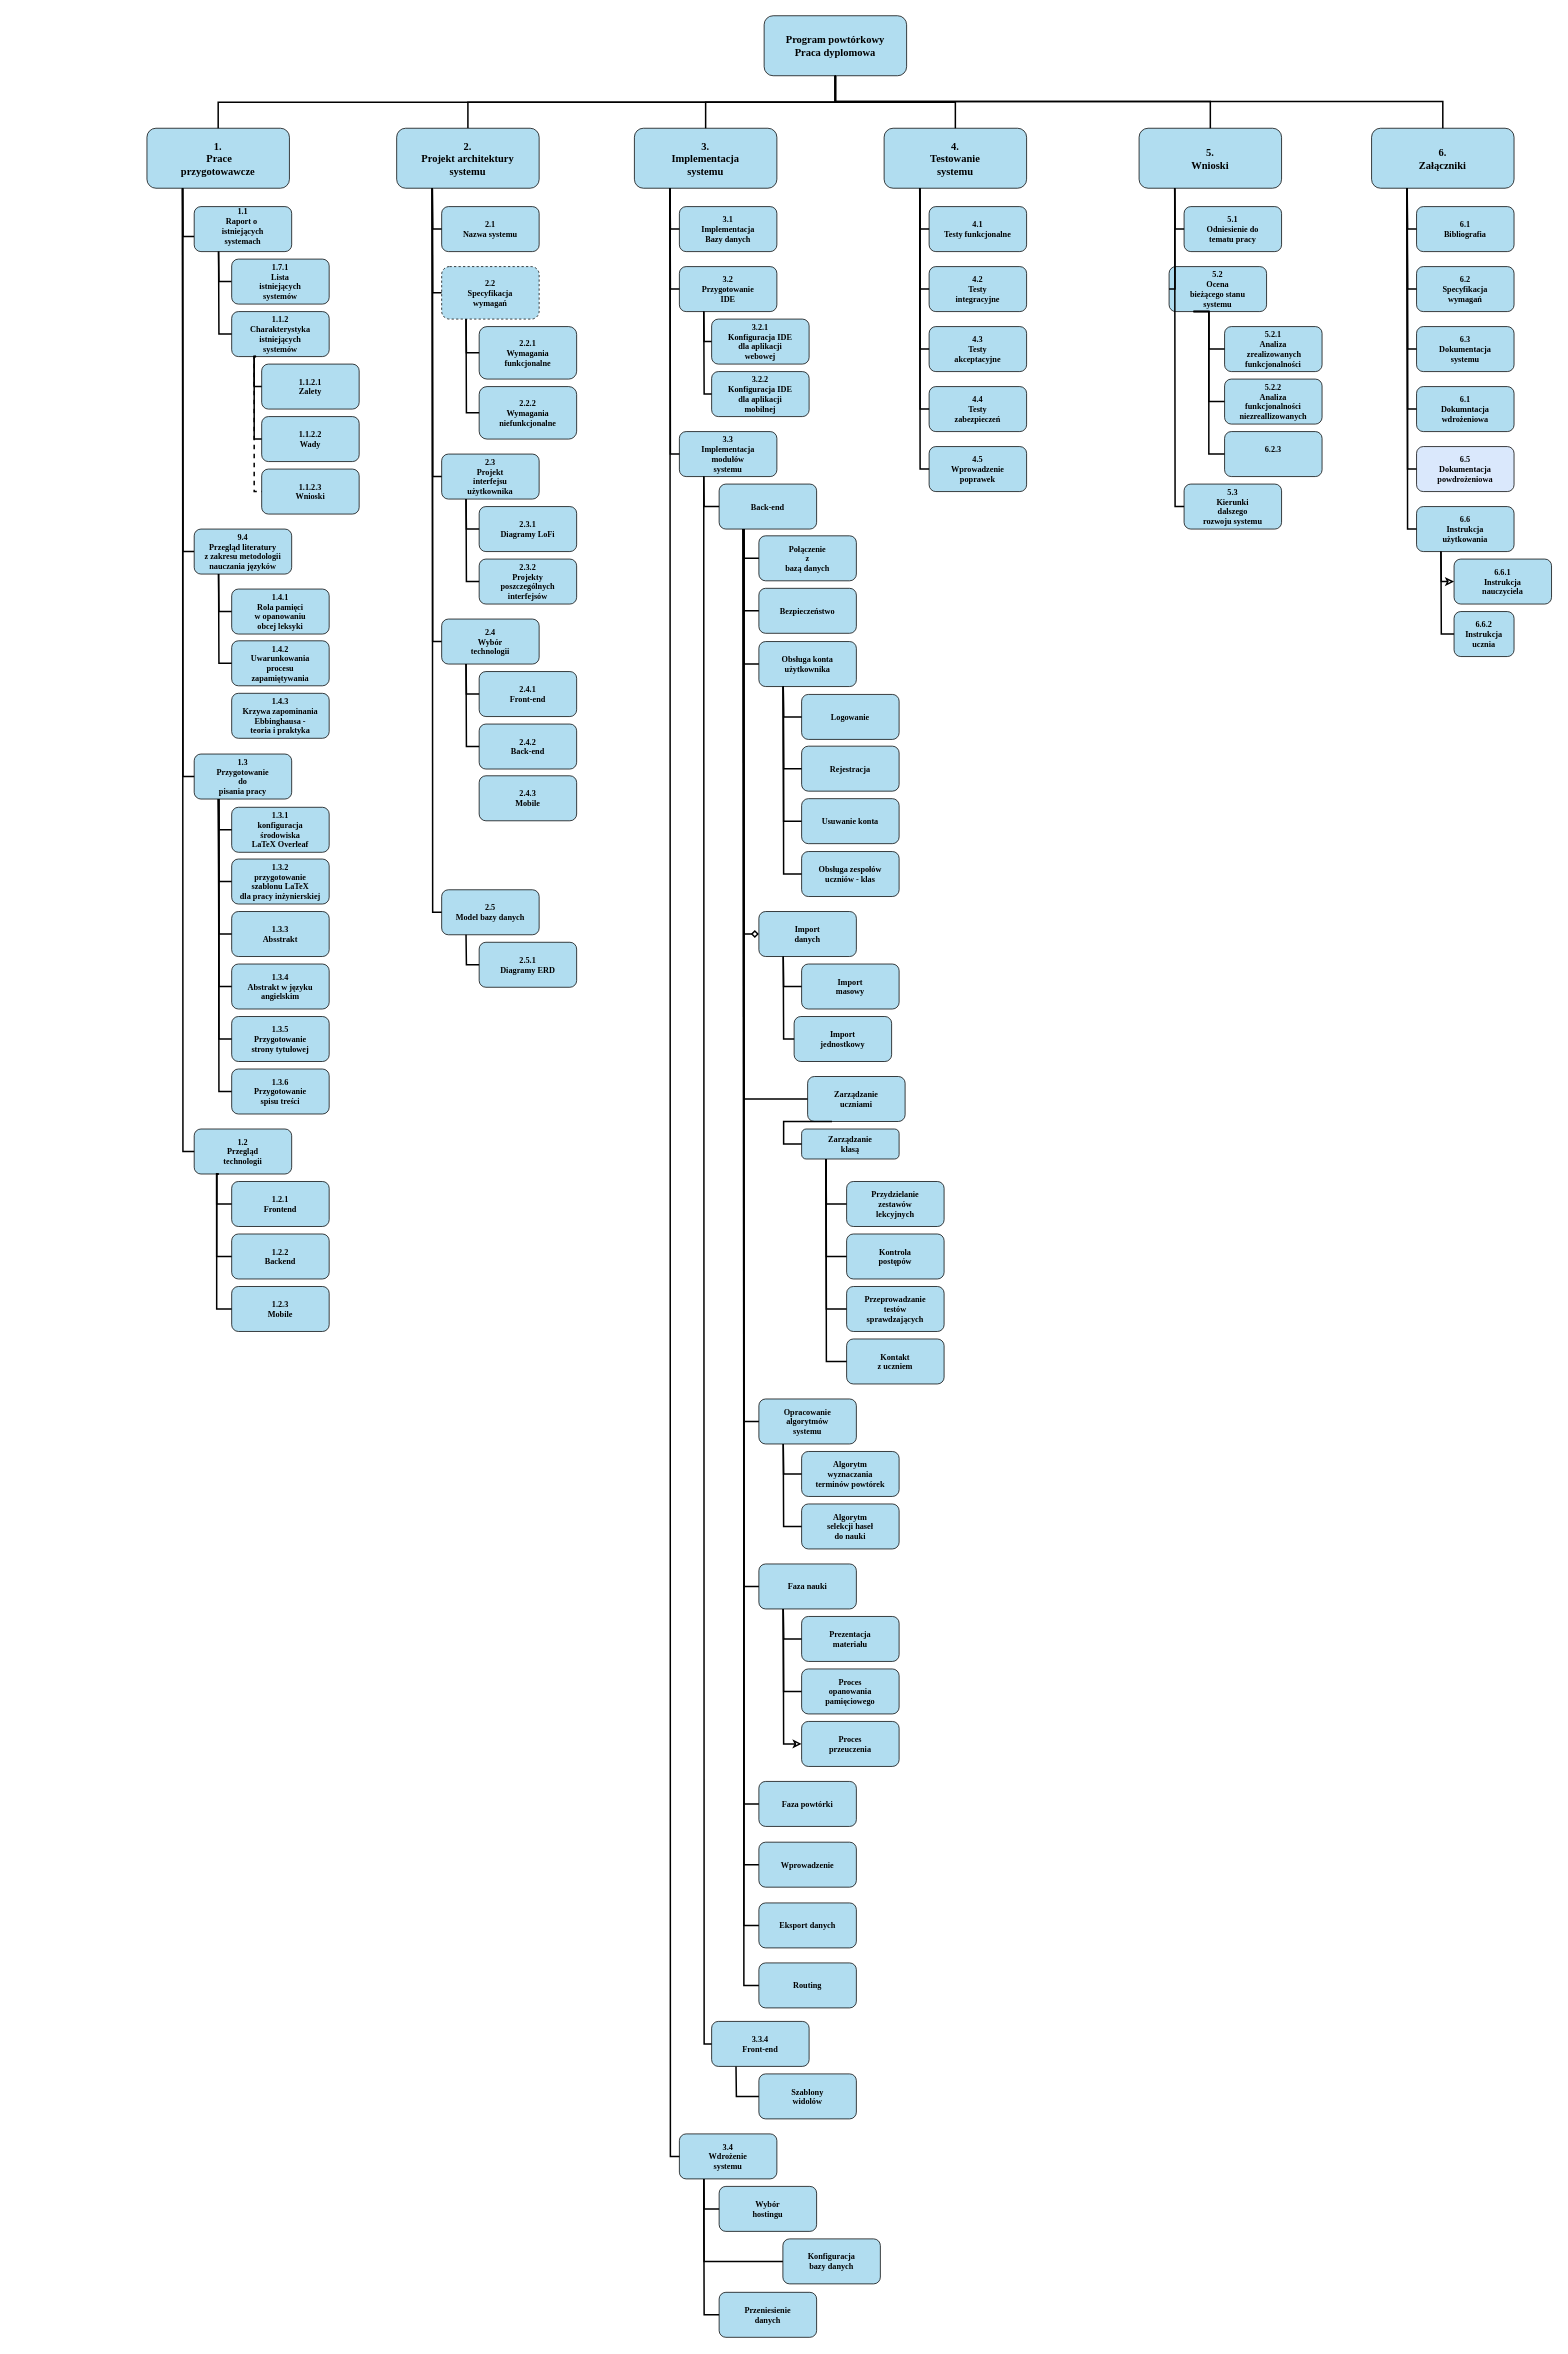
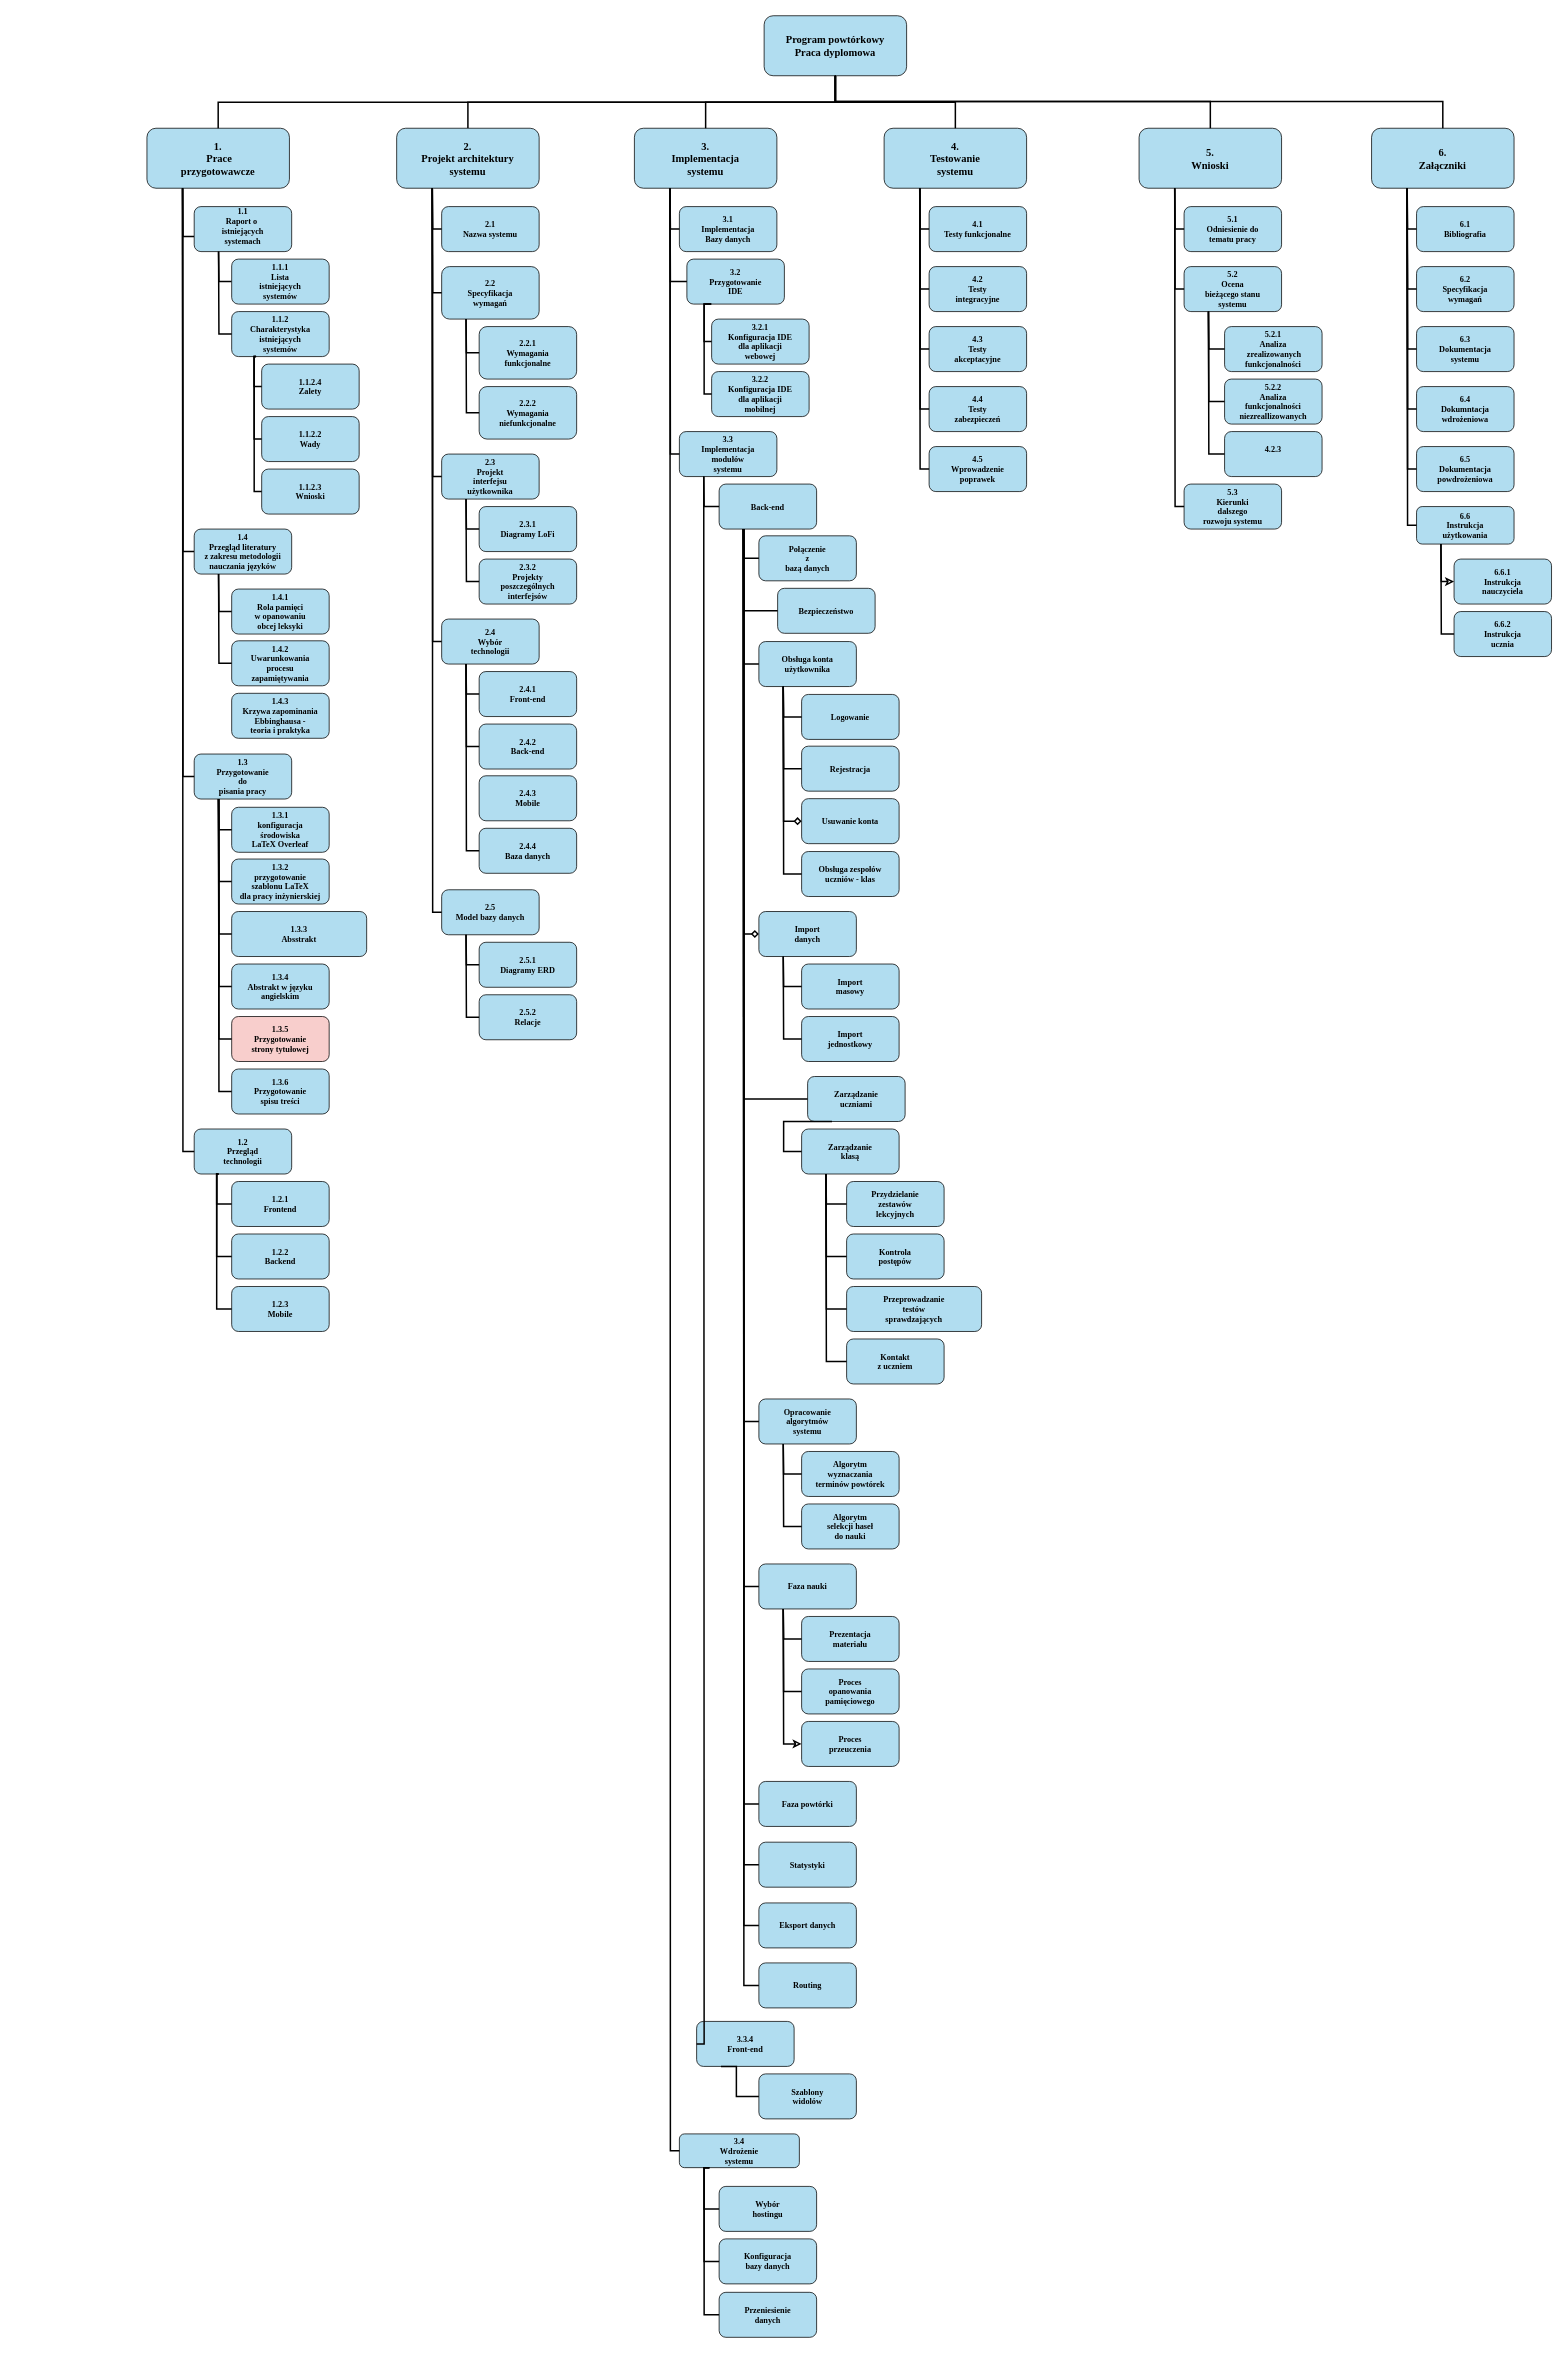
(280, 267) -> (280, 267)
(728, 289) -> (735, 282)
(1218, 289) -> (1233, 289)
(490, 293) -> (490, 293)
(310, 382) -> (310, 382)
(1465, 400) -> (1465, 400)
(1273, 450) -> (1273, 450)
(1465, 469) -> (1465, 469)
(254, 470) -> (254, 470)
(1465, 529) -> (1465, 525)
(242, 537) -> (242, 537)
(807, 611) -> (826, 611)
(1484, 634) -> (1503, 634)
none -> (466, 806)
(797, 821) -> (793, 821)
none -> (528, 851)
(280, 934) -> (299, 934)
none -> (466, 997)
none -> (528, 1017)
(280, 1039) -> (280, 1039)
(843, 1039) -> (850, 1039)
(850, 1144) -> (850, 1152)
(895, 1309) -> (914, 1309)
(807, 1865) -> (807, 1865)
(760, 2044) -> (745, 2044)
(728, 2157) -> (739, 2151)
(831, 2262) -> (768, 2262)
